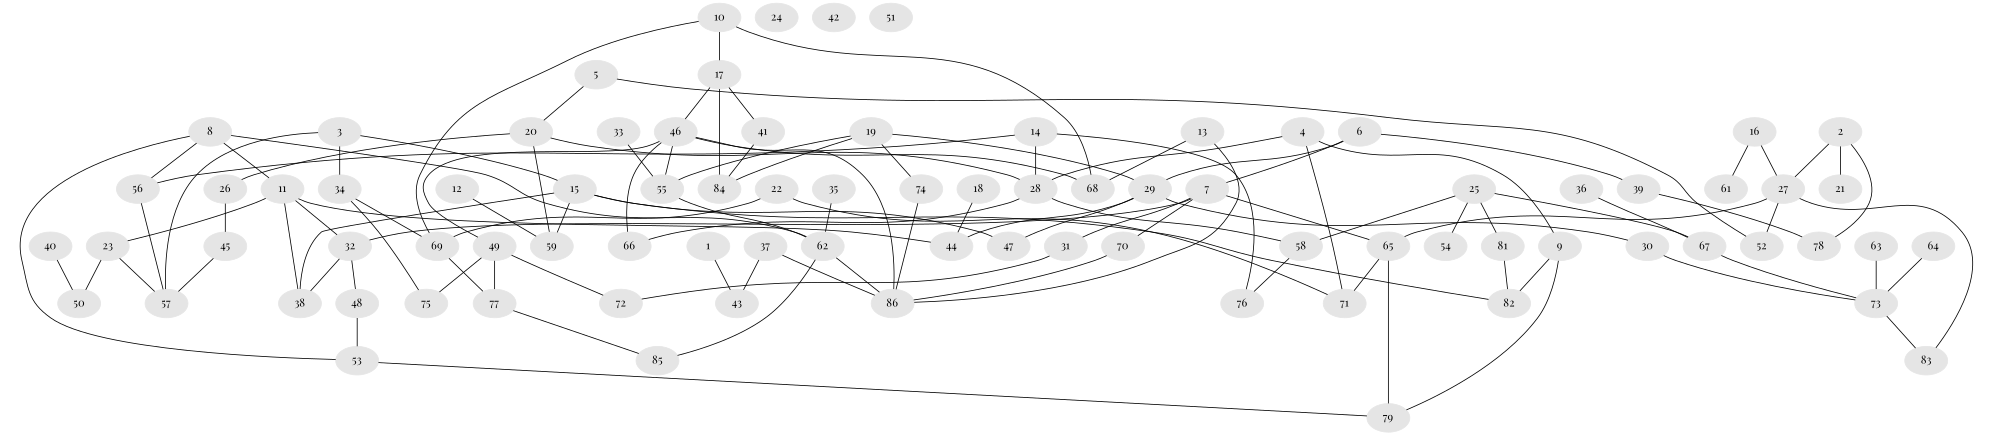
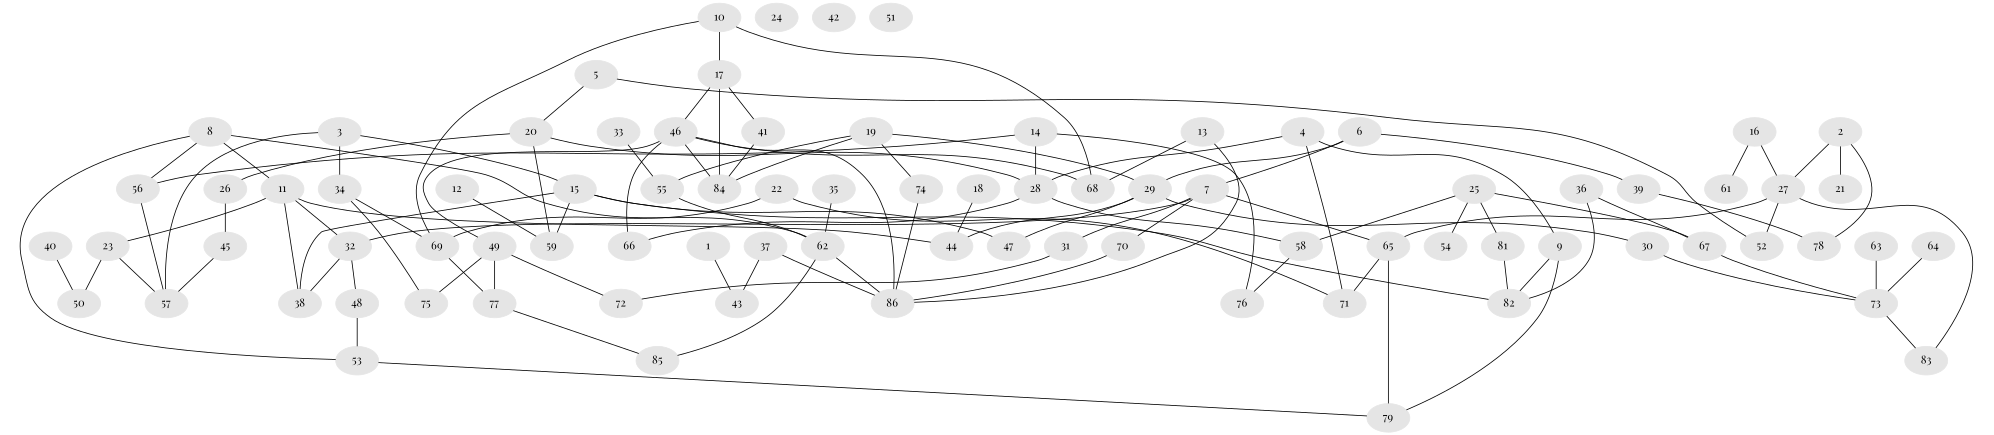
(669, 160) -> (698, 160)
none -> (1585, 266)
